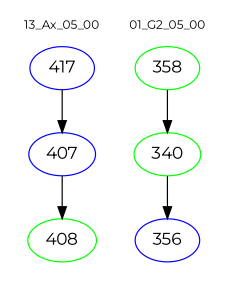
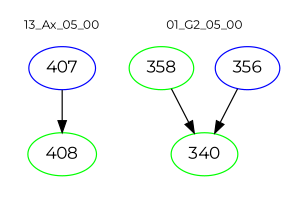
(62, 68) -> none
(167, 191) -> (229, 106)
